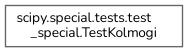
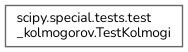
(94, 26) -> (94, 26)
